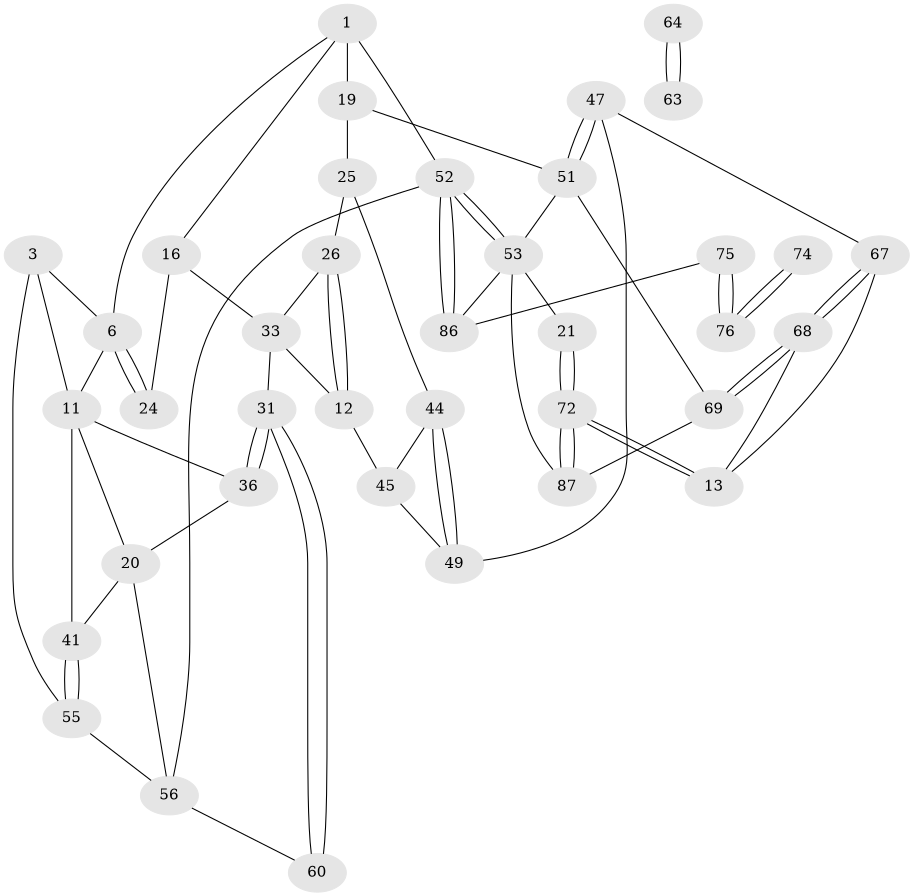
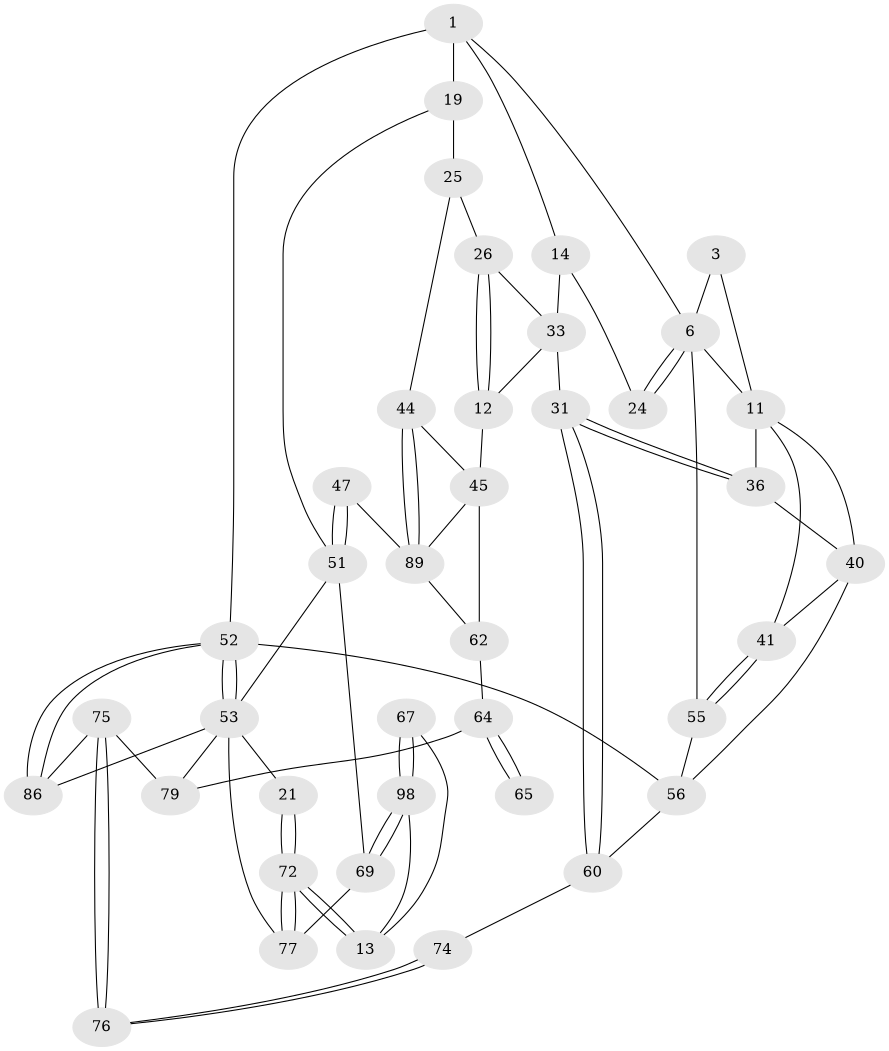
(673, 101) -> (524, 796)
(738, 178) -> none
(172, 255) -> (561, 255)
(803, 332) -> (406, 796)
(567, 487) -> (288, 950)
(13, 492) -> (697, 525)
(131, 564) -> (856, 564)
(455, 564) -> (415, 564)
none -> (479, 641)
none -> (170, 796)
none -> (518, 911)
